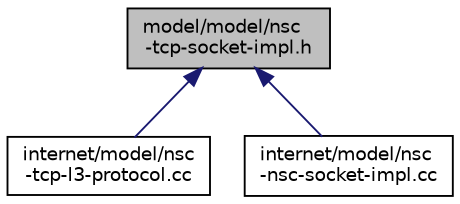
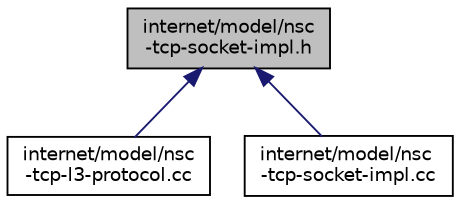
(229, 38) -> (229, 38)
(349, 166) -> (349, 166)
